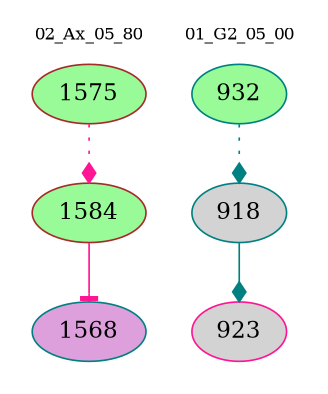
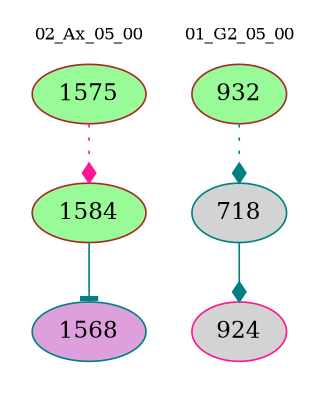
(89, 35) -> (89, 35)
(239, 94) -> (239, 94)
(239, 213) -> (239, 213)
(89, 268) -> (89, 268)
(239, 332) -> (239, 332)
